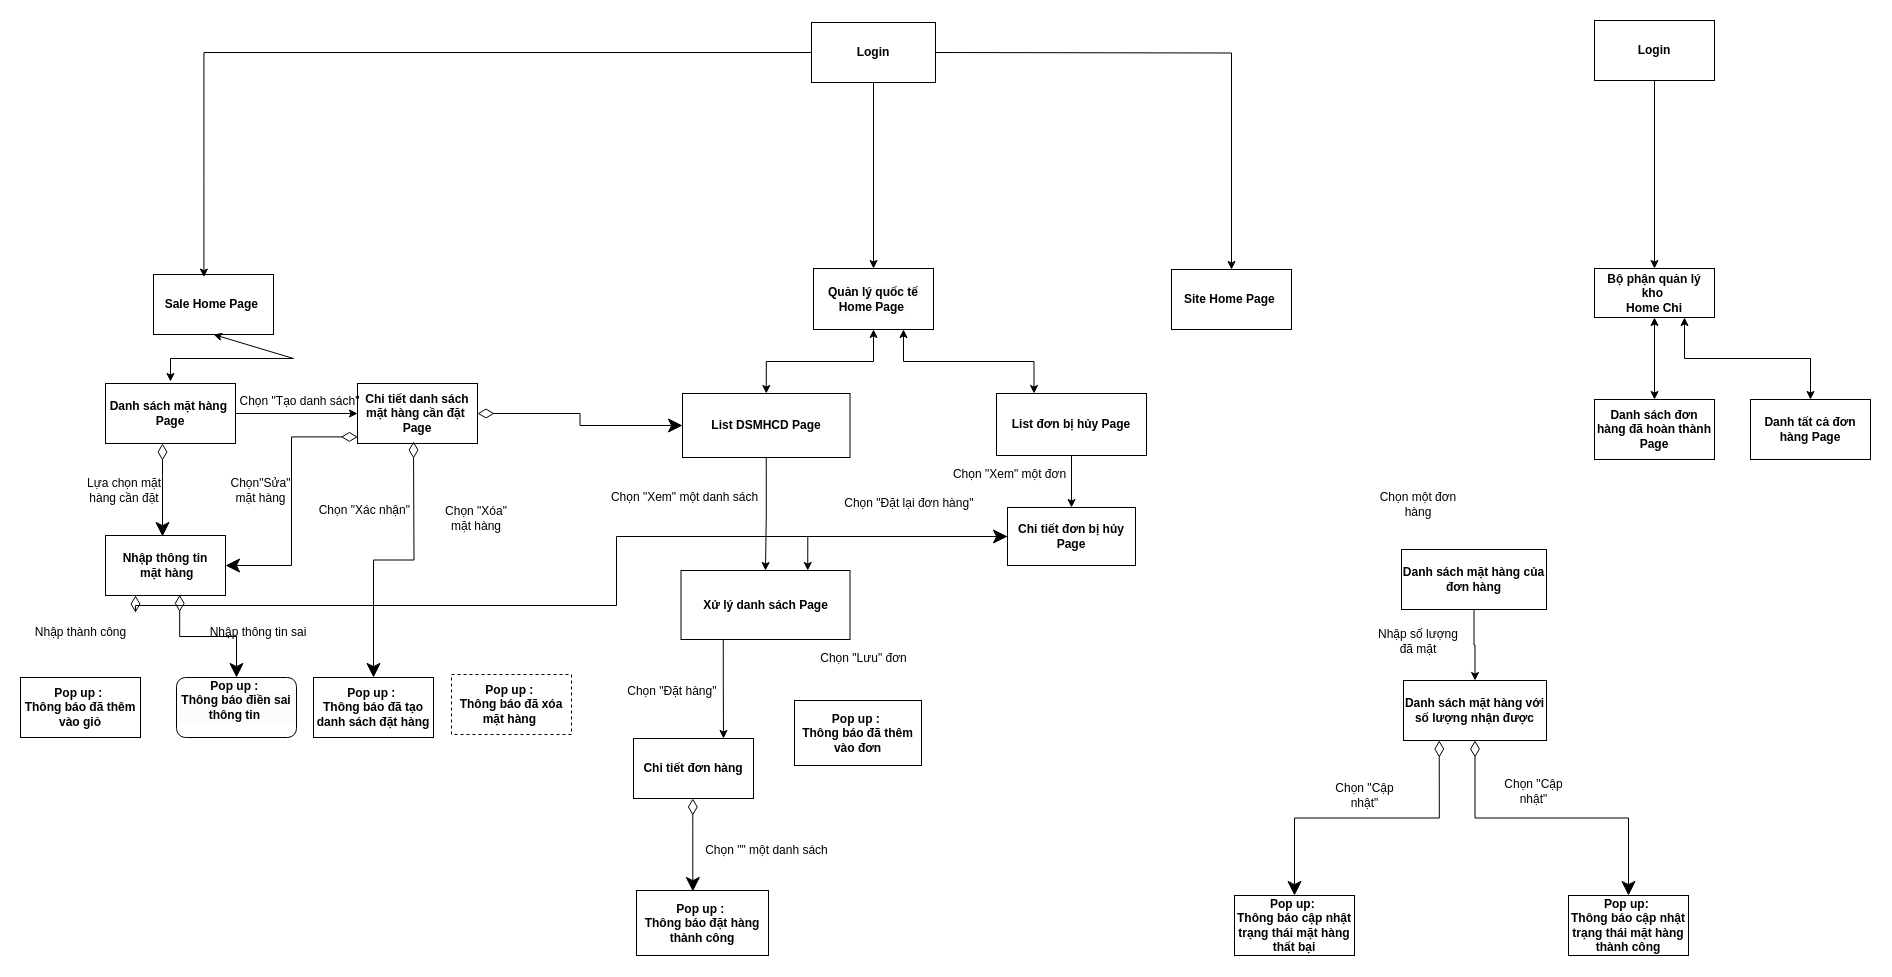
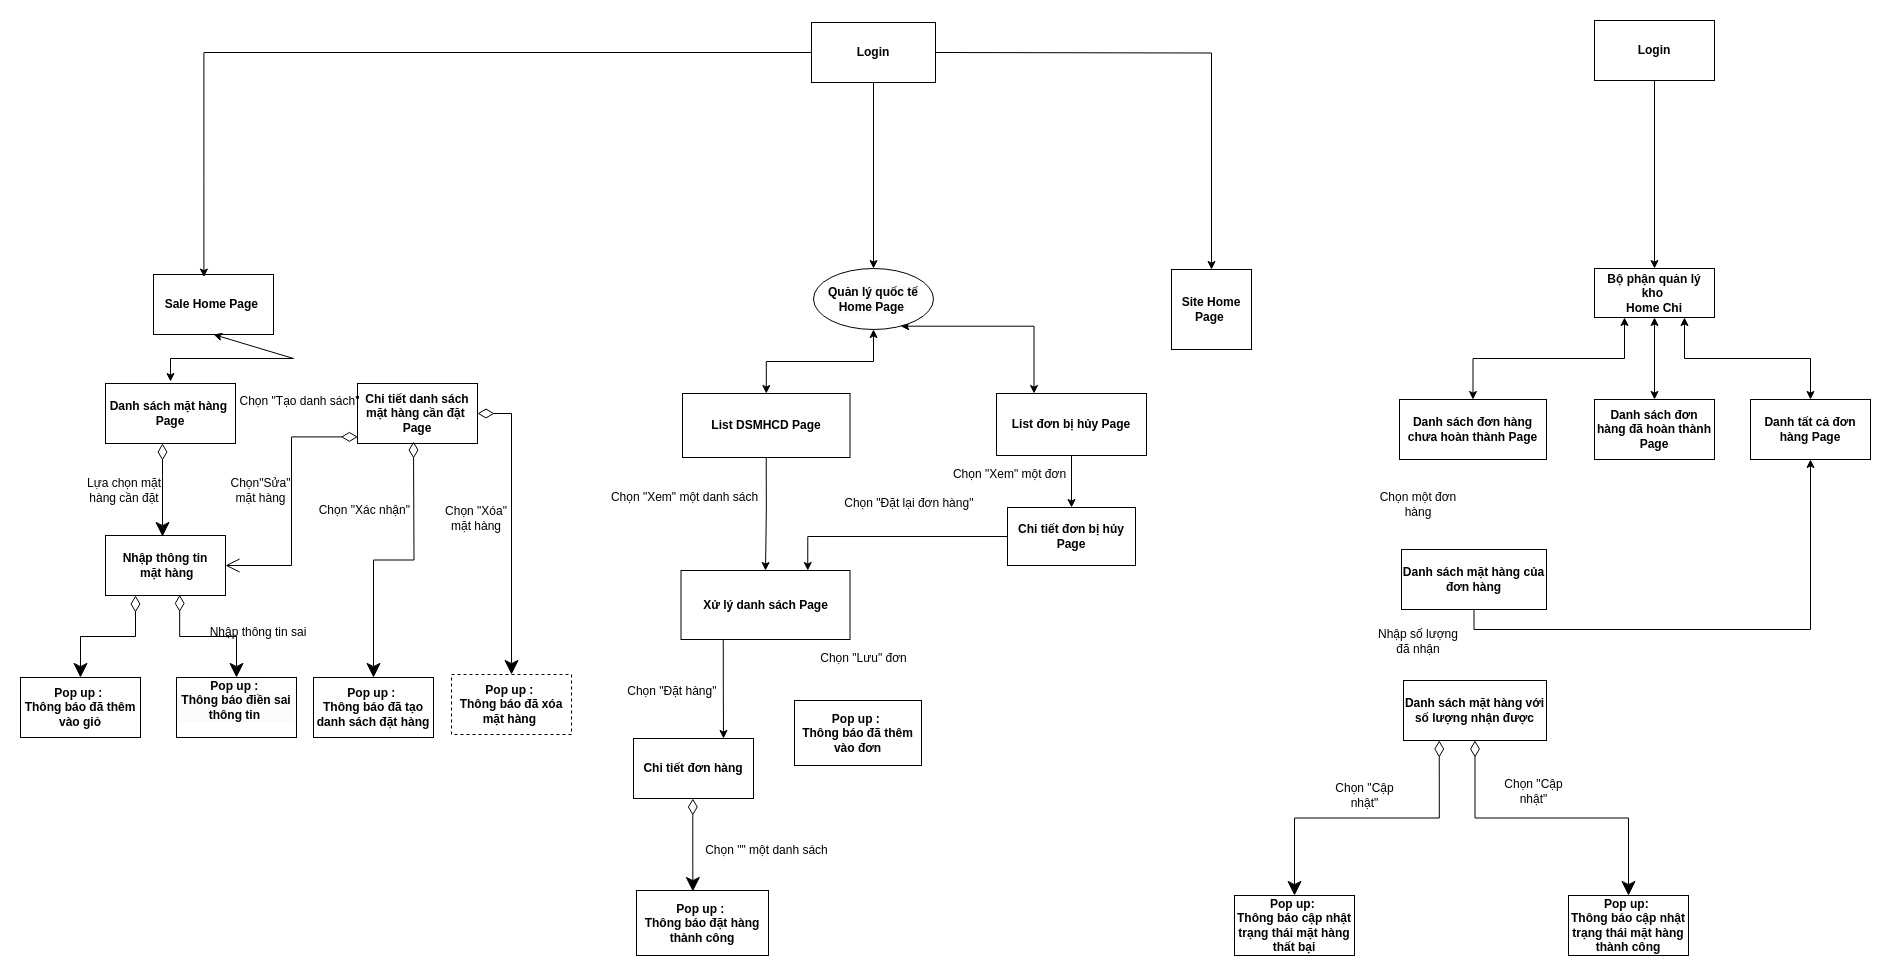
(874, 299) -> (874, 299)
(1232, 300) -> (1212, 310)
none -> (1548, 359)
(293, 414) -> none
(584, 426) -> (512, 538)
none -> (1473, 430)
(238, 566) -> (234, 566)
(502, 606) -> (106, 637)
(81, 633) -> none
(1419, 642) -> (1419, 642)
(1475, 650) -> (1722, 630)
(237, 708) -> (237, 708)
